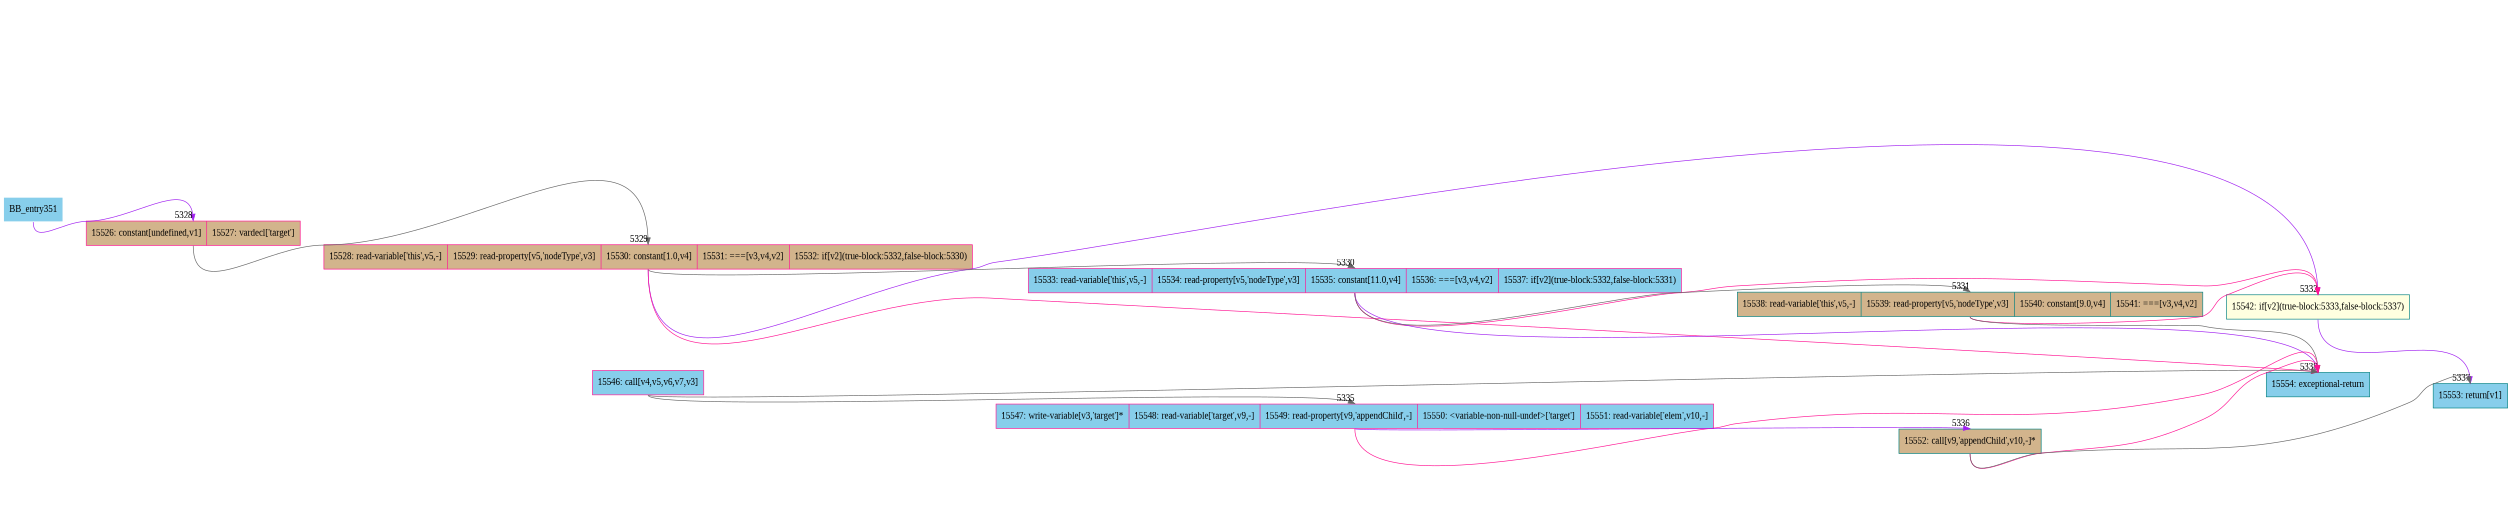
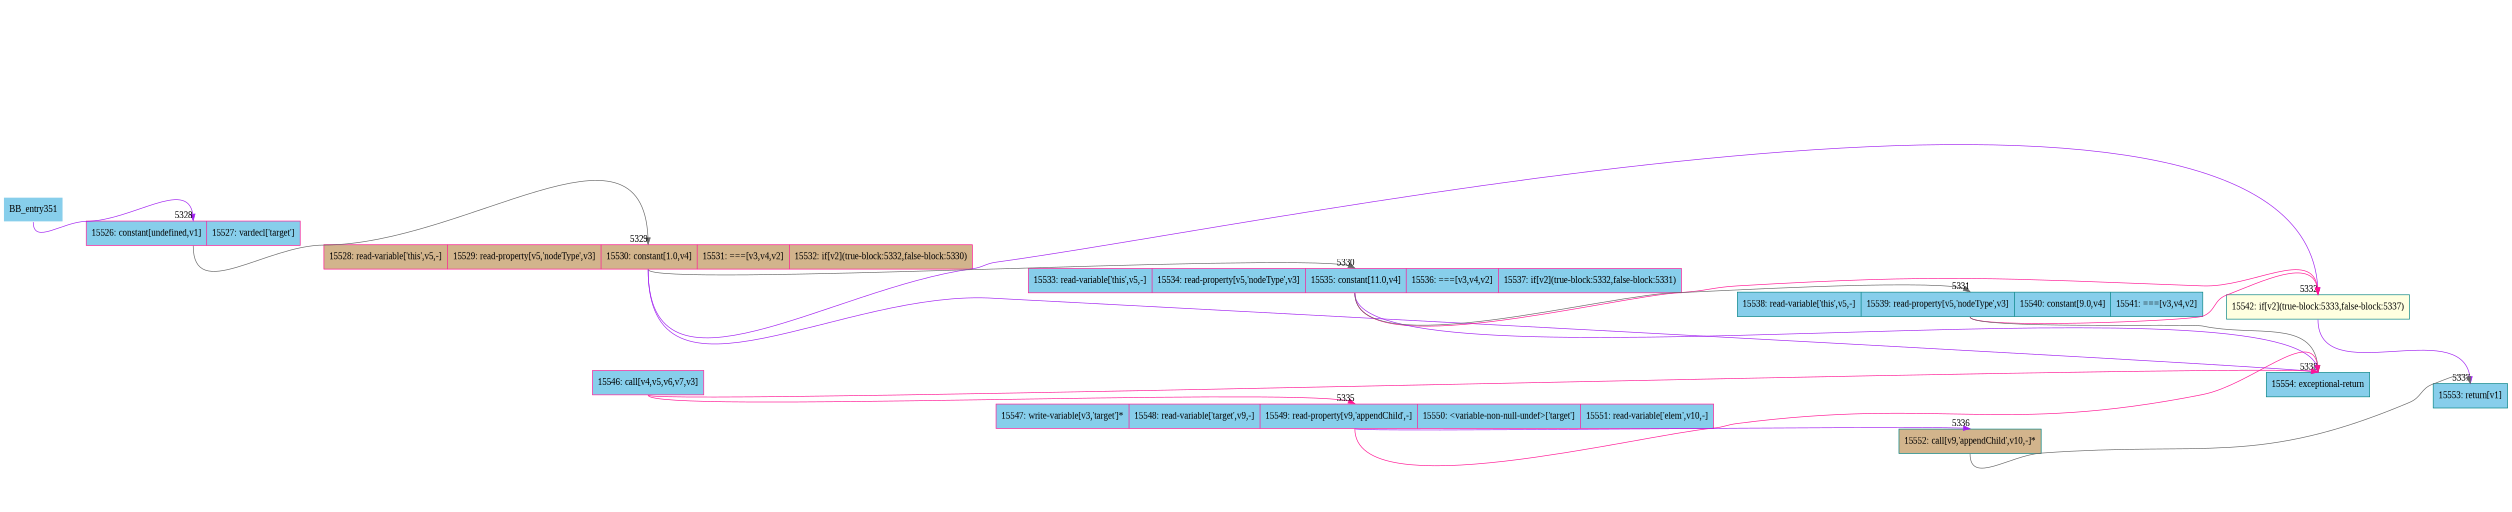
(193, 233) -> (193, 233)
(1970, 304) -> (1970, 304)
(1497, 325) -> (1497, 325)
(1480, 384) -> (1480, 384)
(998, 400) -> (998, 400)
(2149, 439) -> none
